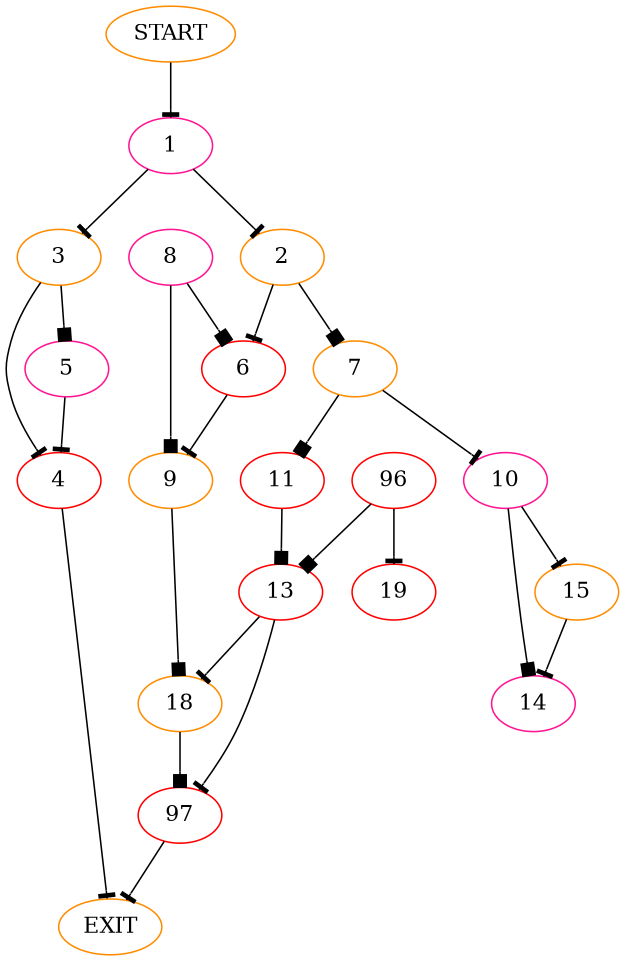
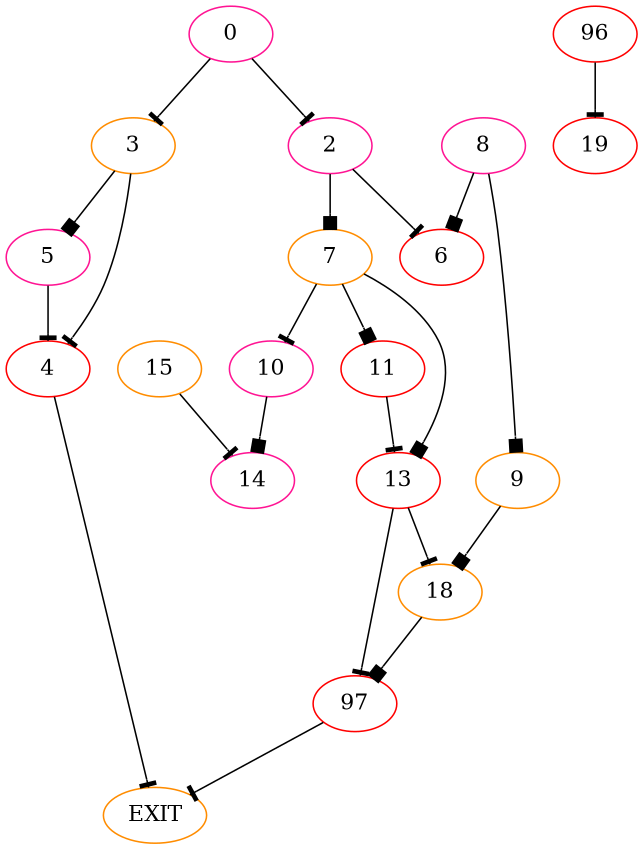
(171, 34) -> none
(171, 146) -> (231, 34)
(282, 257) -> (330, 146)
(209, 422) -> none
(282, 529) -> (390, 421)
(343, 531) -> (439, 343)
(539, 533) -> none
